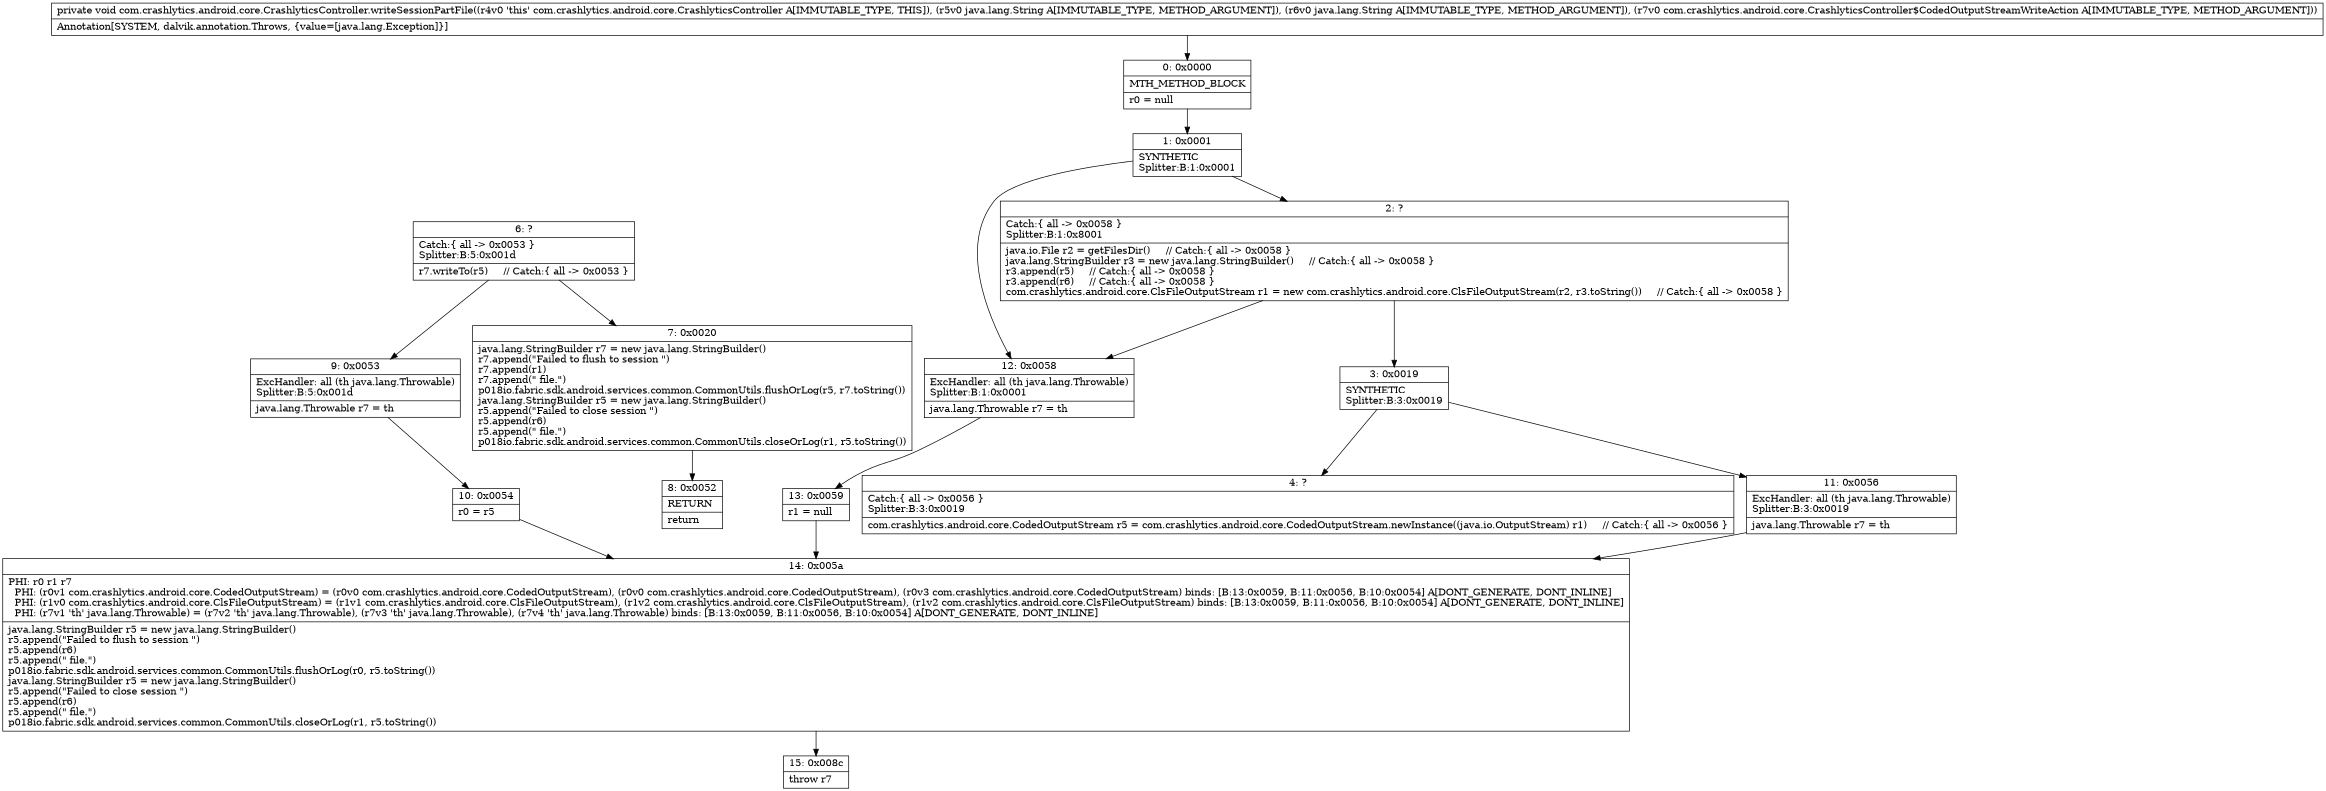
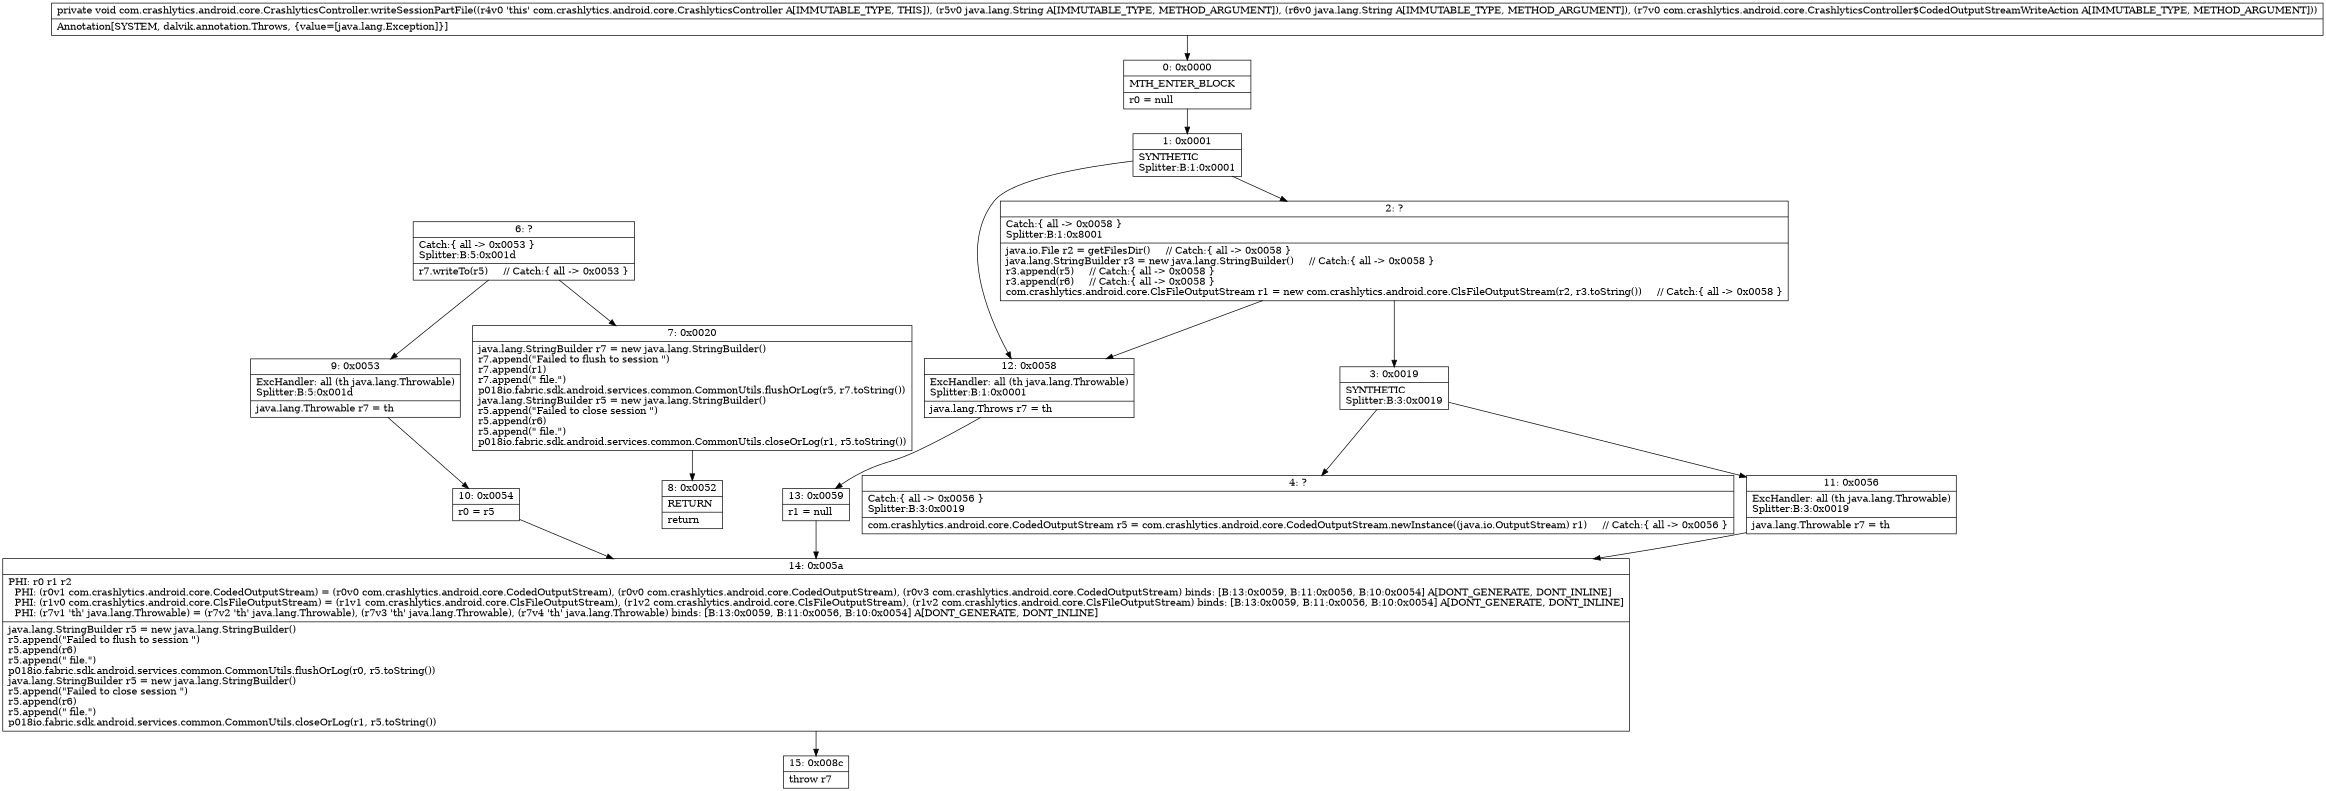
(1187, 84) -> (1182, 84)
(999, 409) -> (991, 409)
(42, 582) -> (42, 582)
